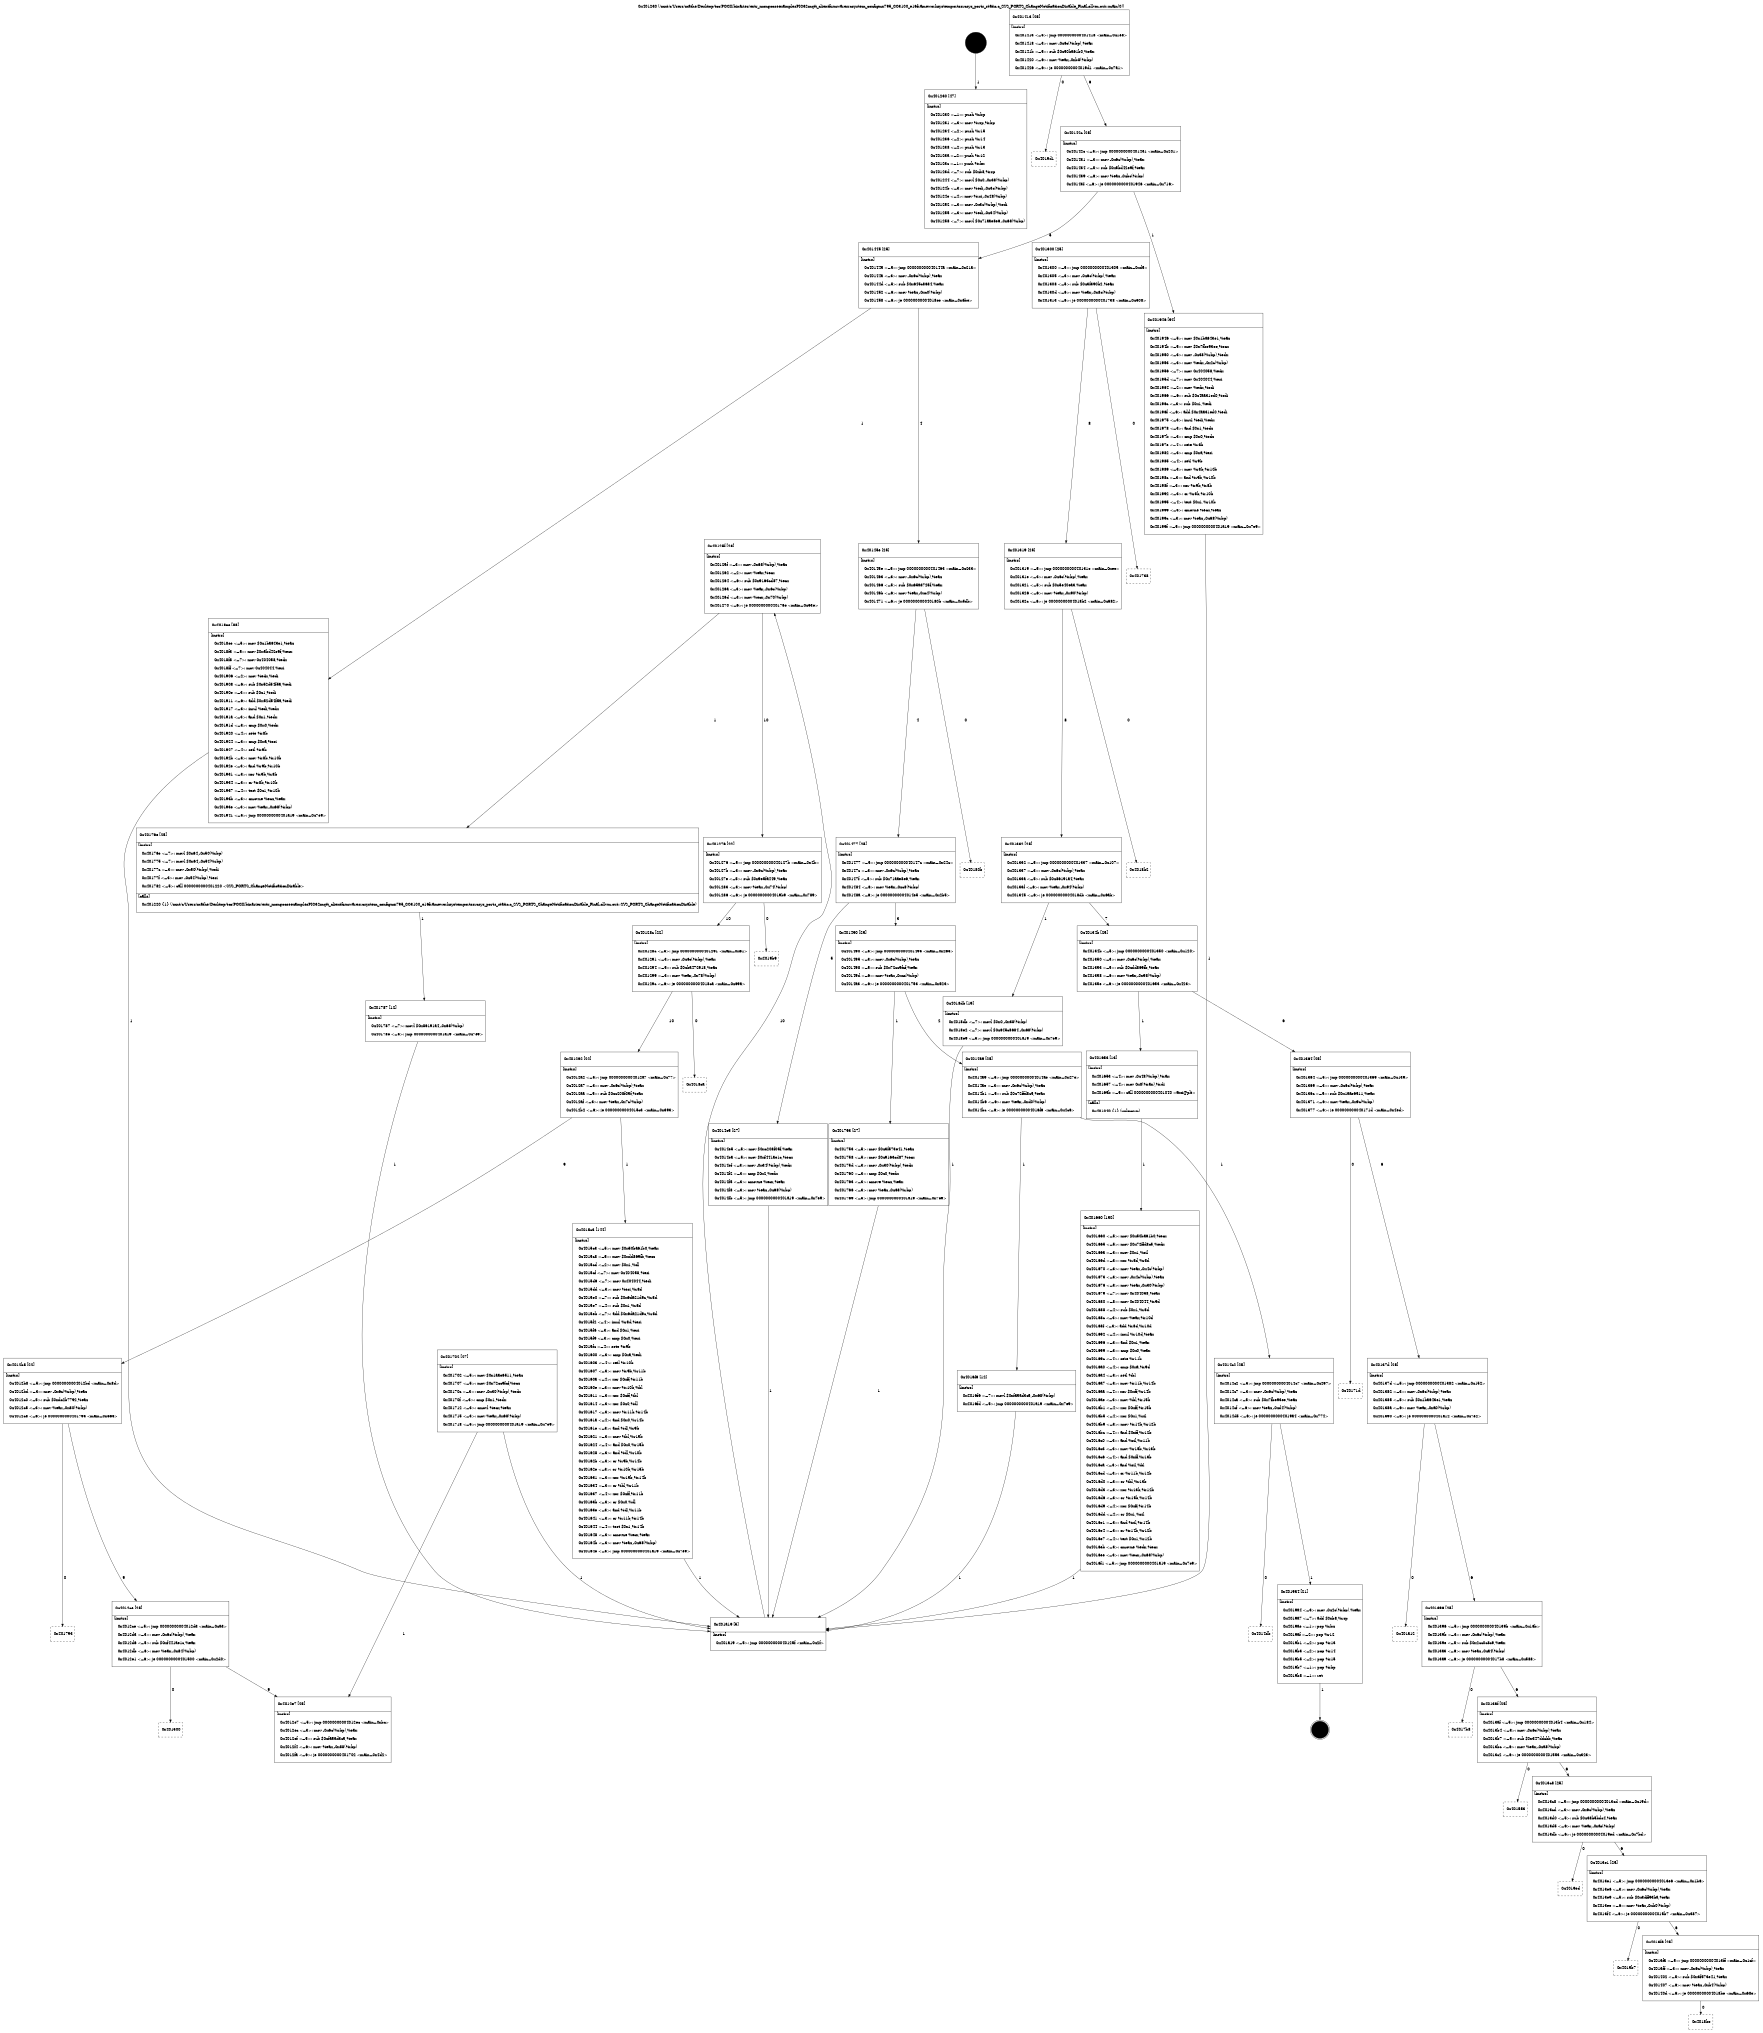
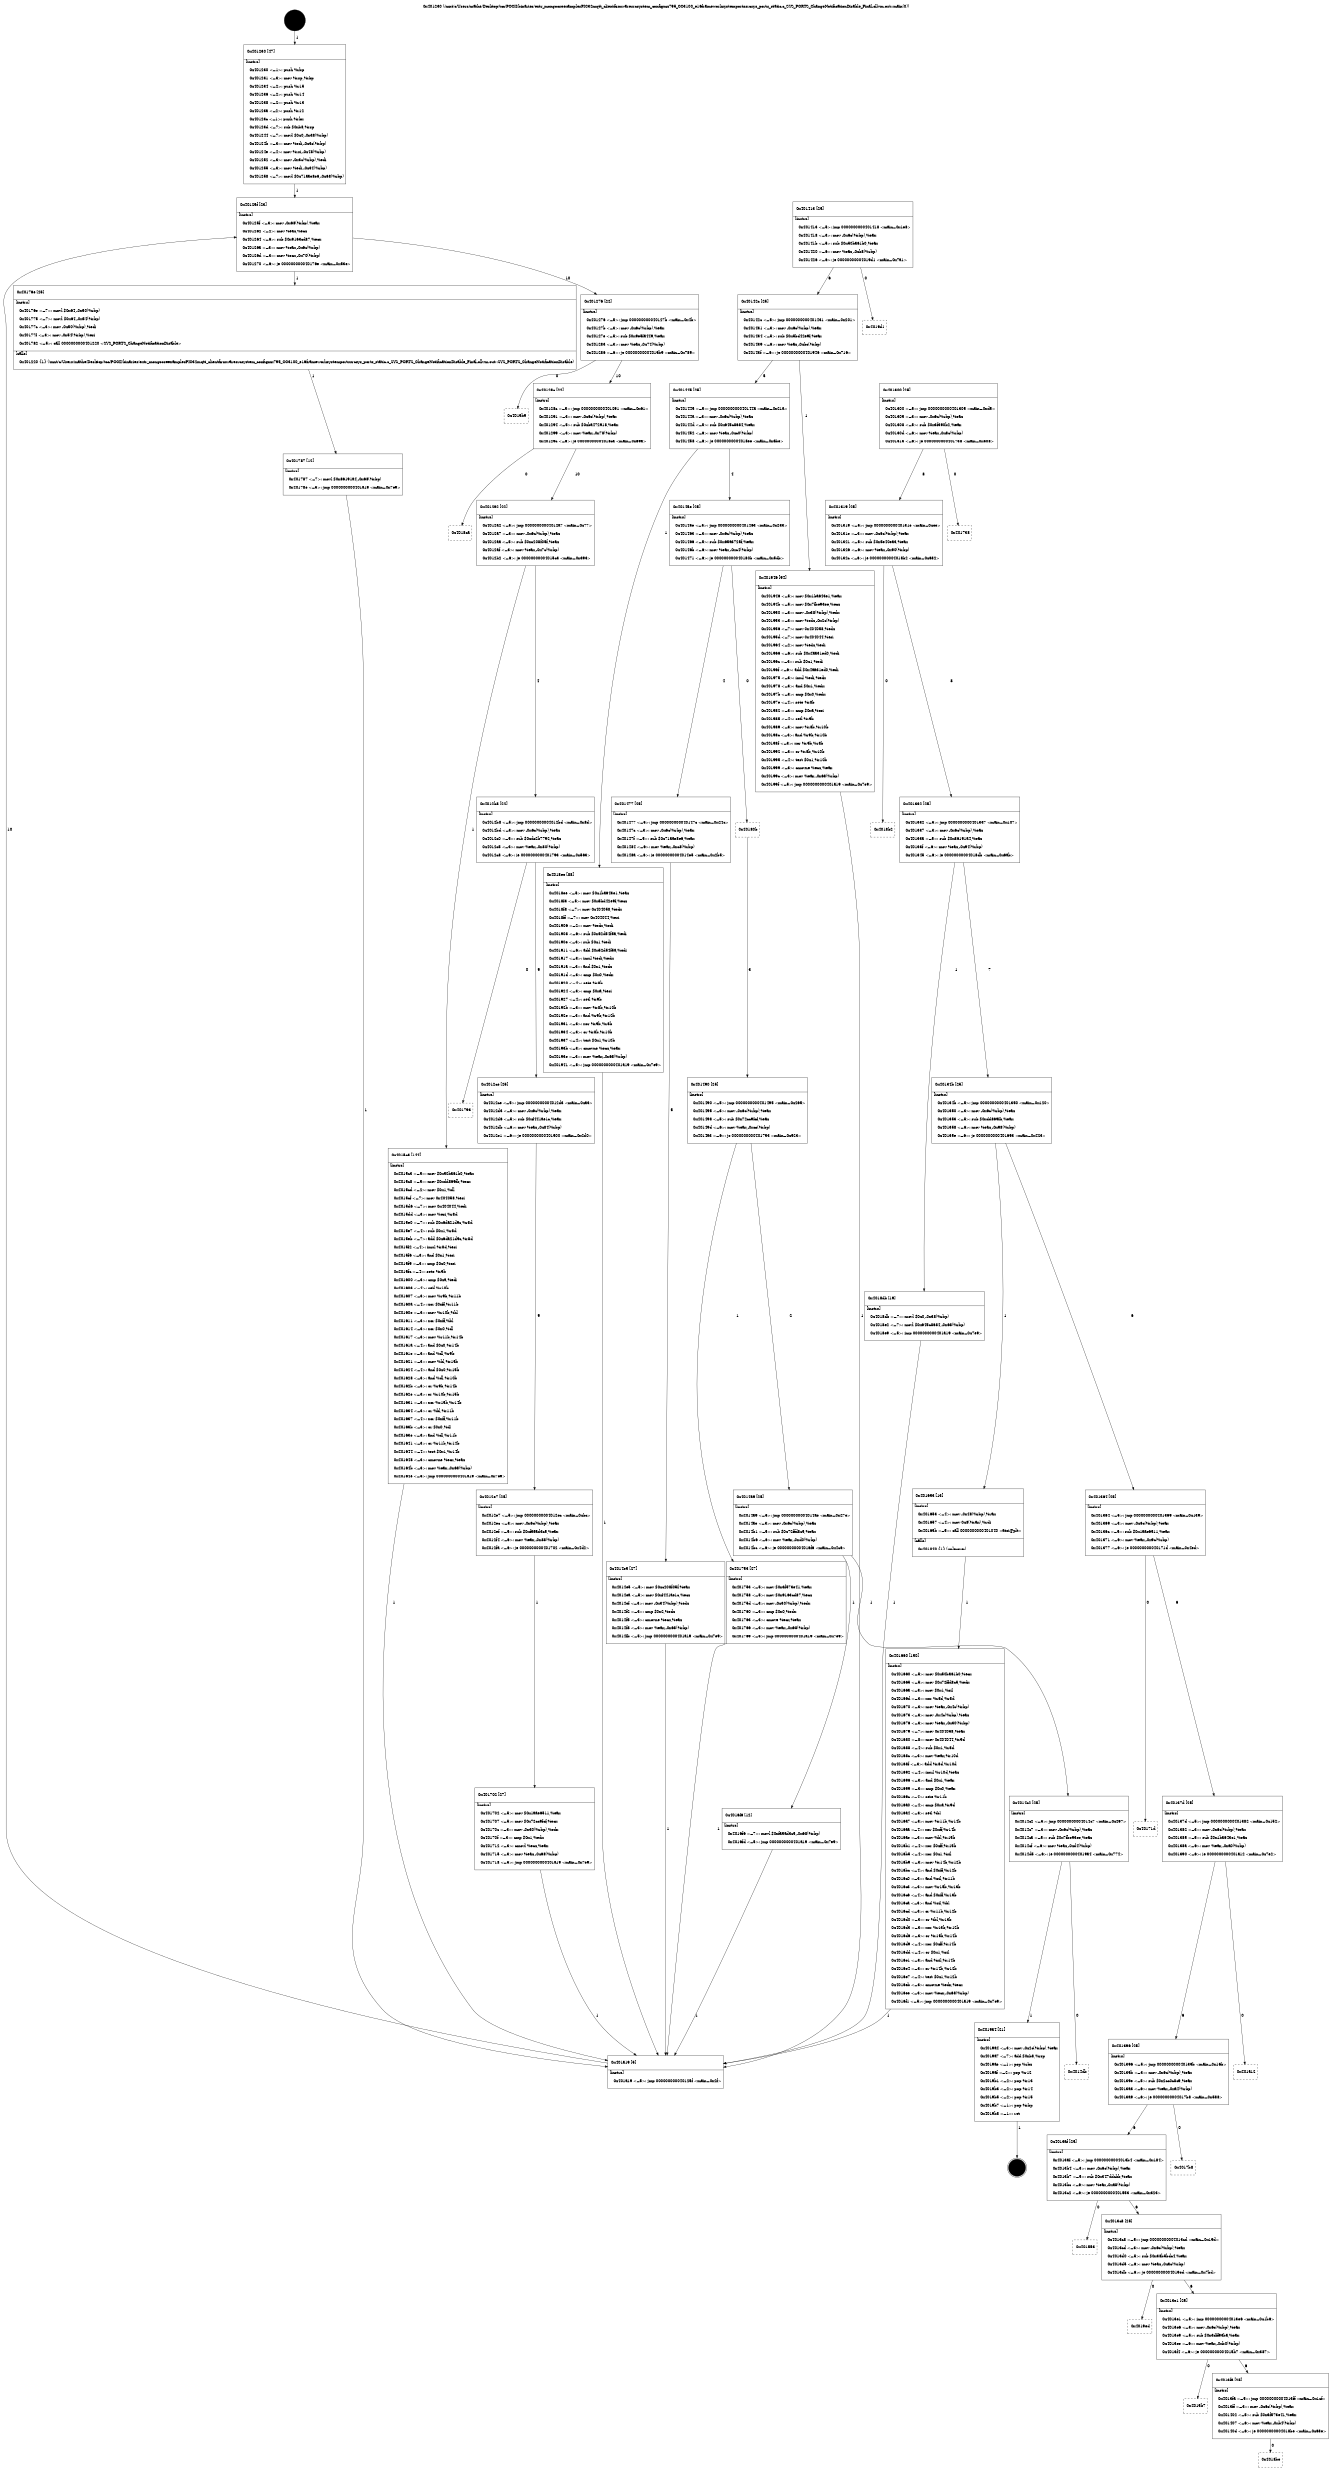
none -> (295, 189)
(896, 913) -> (747, 956)
(564, 1165) -> (537, 681)
(414, 1563) -> (535, 1670)
(170, 1730) -> none
